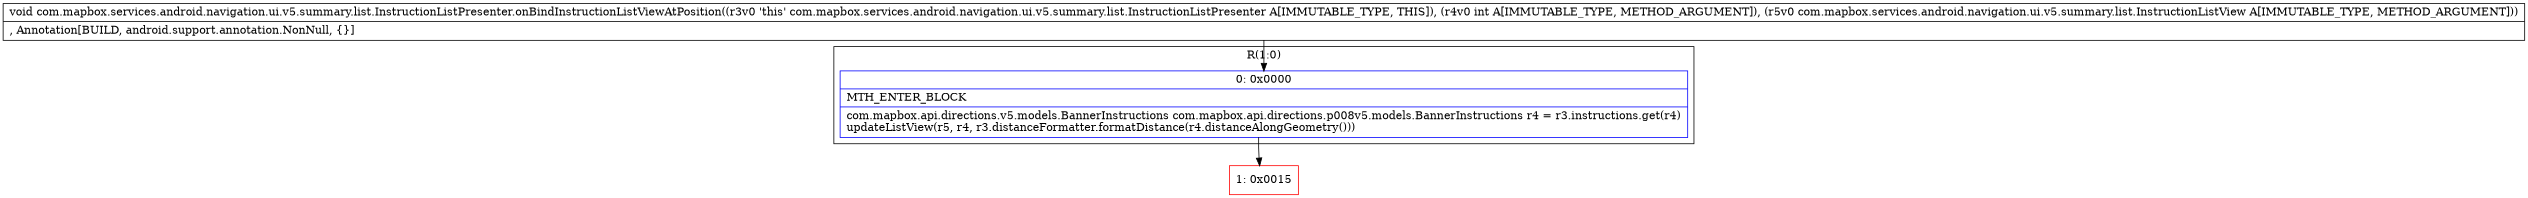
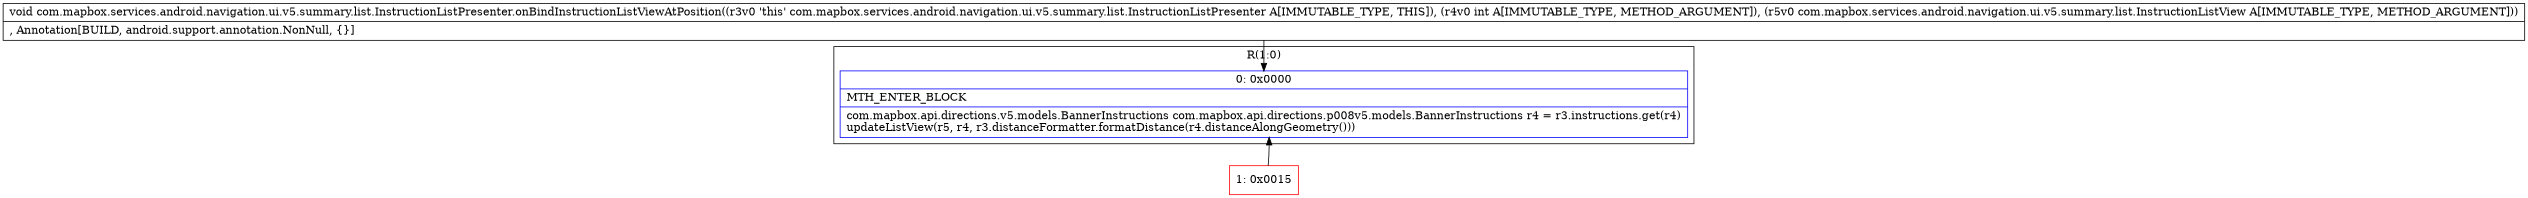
(1259, 149) -> (1269, 156)
